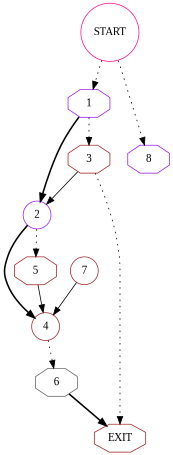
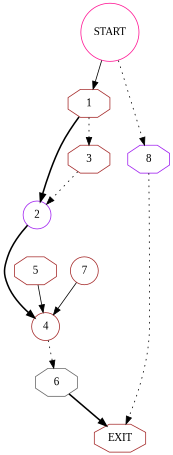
(98, 71) -> (98, 71)
(89, 103) -> (89, 103)
(65, 185) -> (65, 185)
(36, 239) -> none
(120, 293) -> (149, 296)
